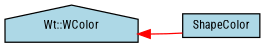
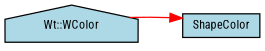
(166, 34) -> (150, 17)
